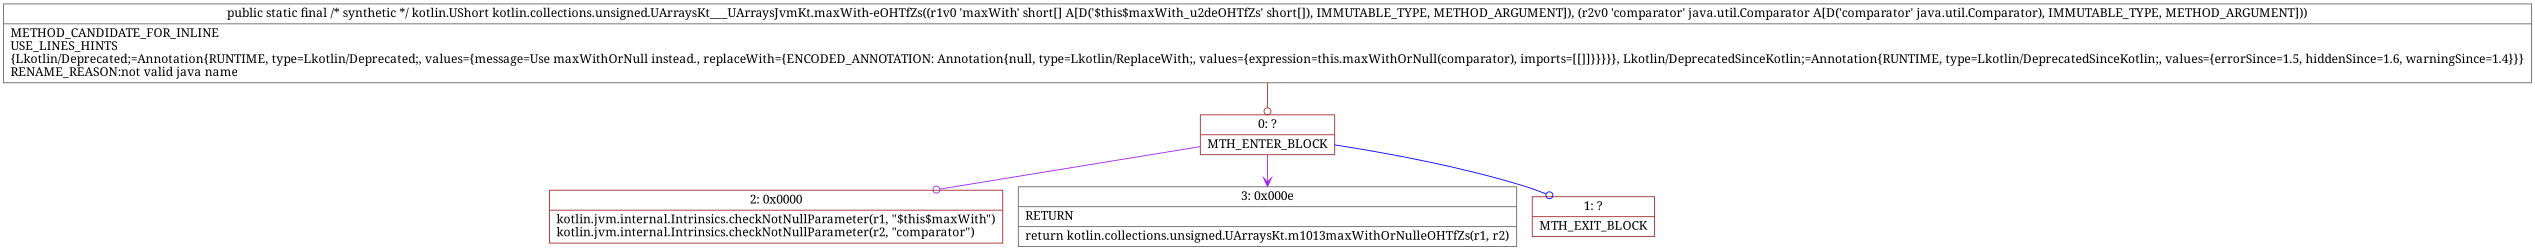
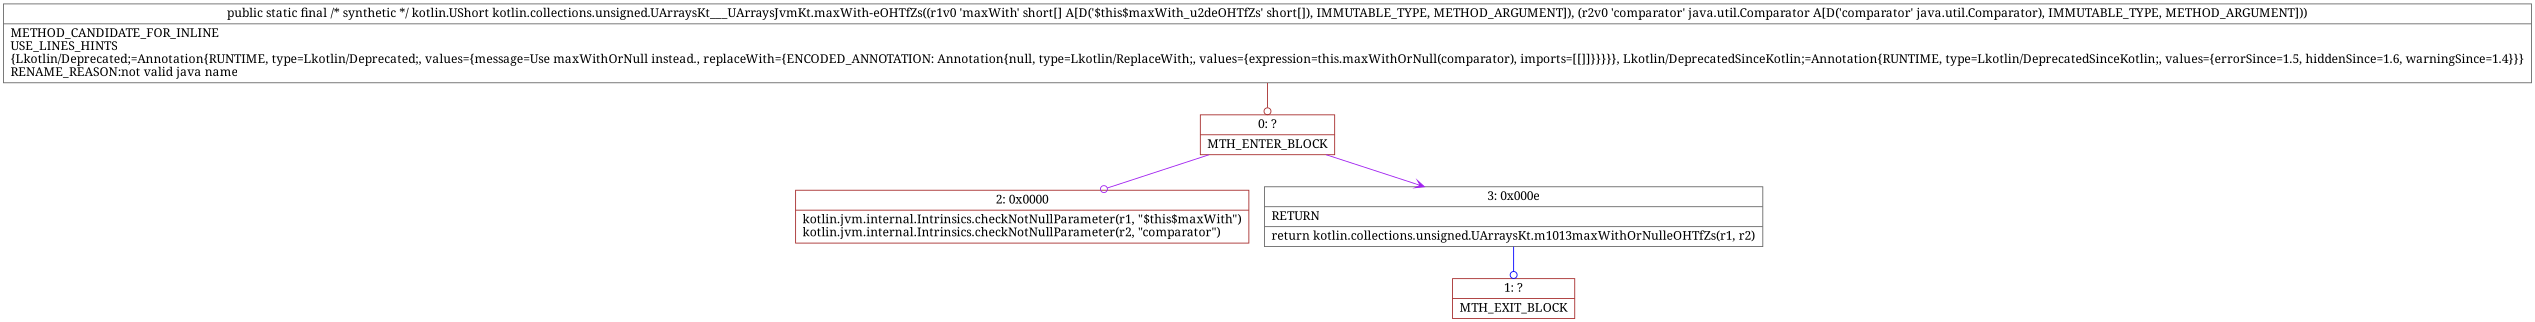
(1441, 165) -> (1514, 259)
